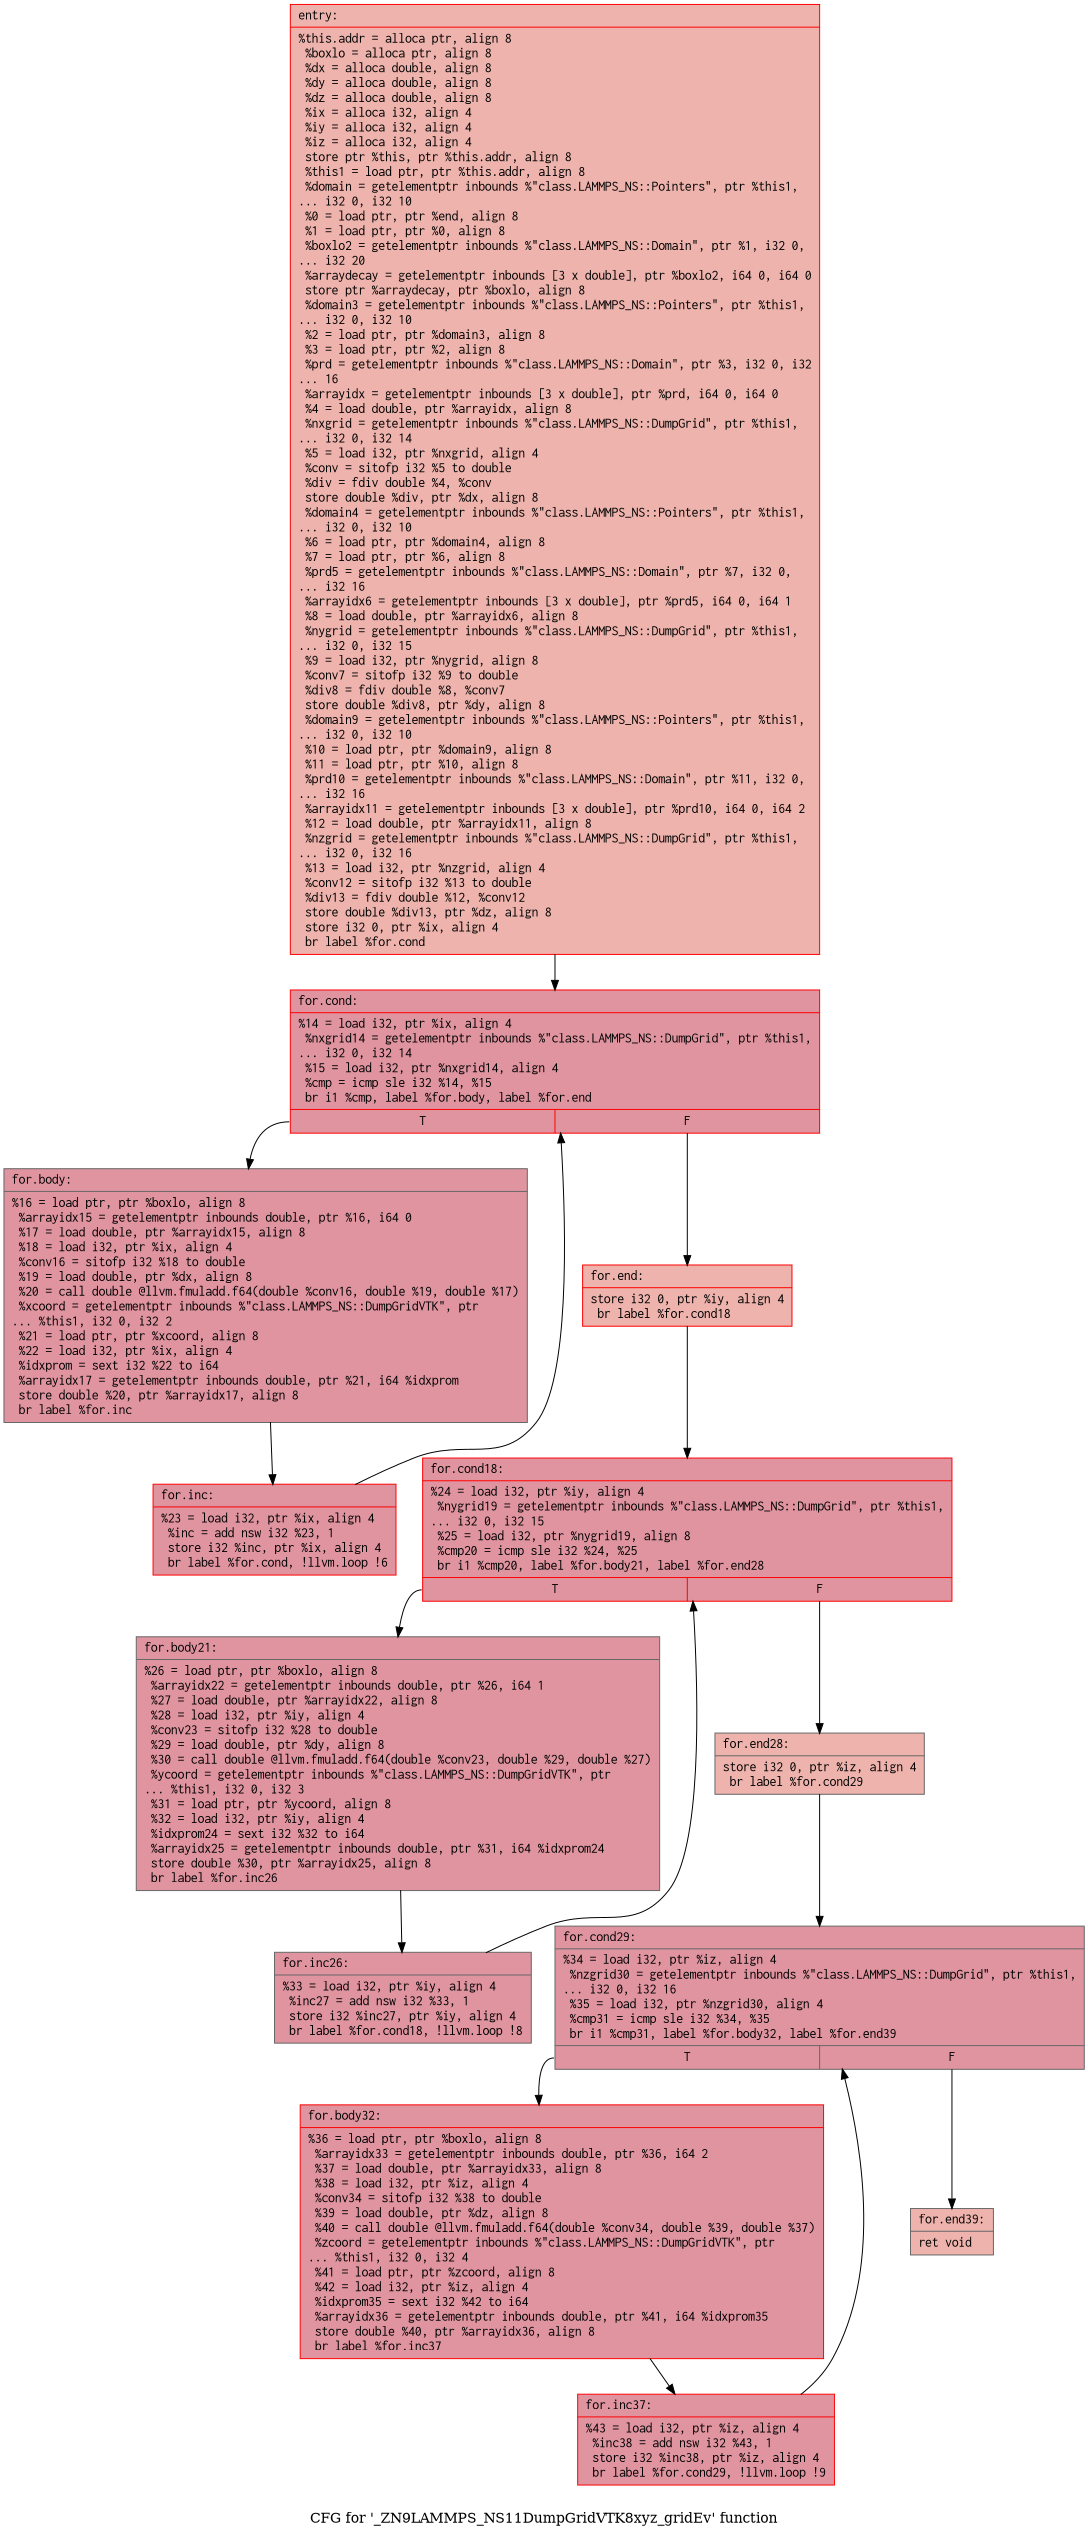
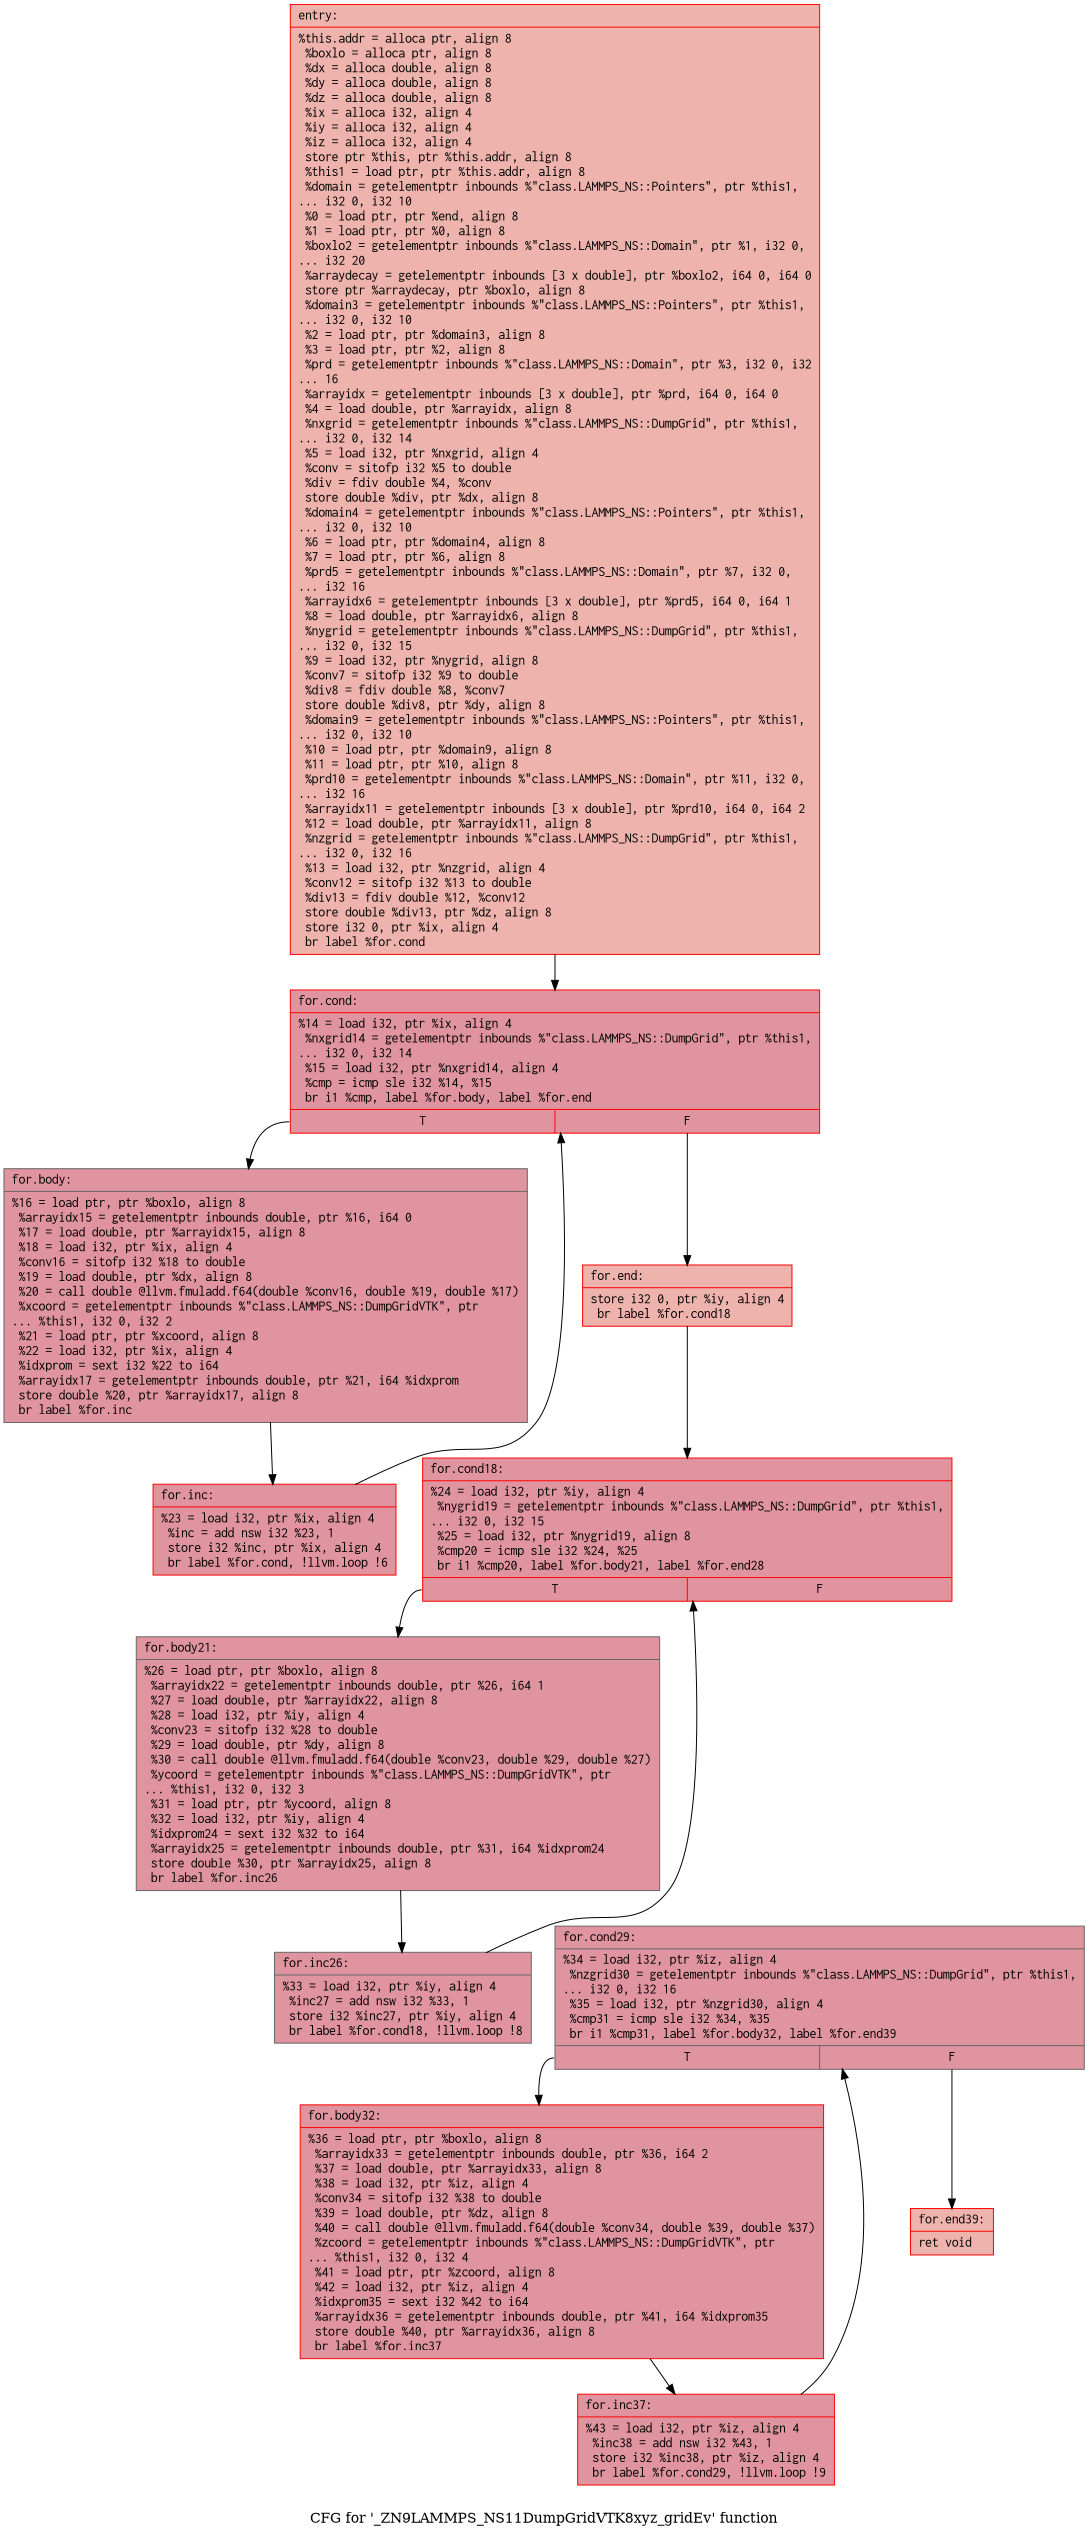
(820, 1764) -> none
(952, 2232) -> (952, 2232)
